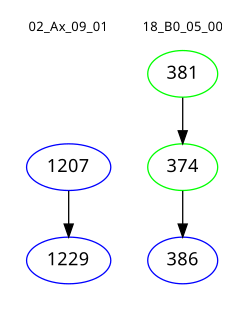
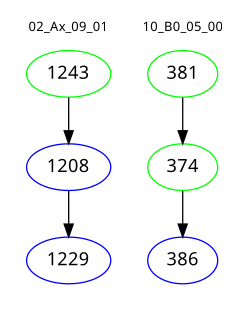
(183, 28) -> (183, 28)
none -> (69, 74)
(69, 167) -> (69, 167)
